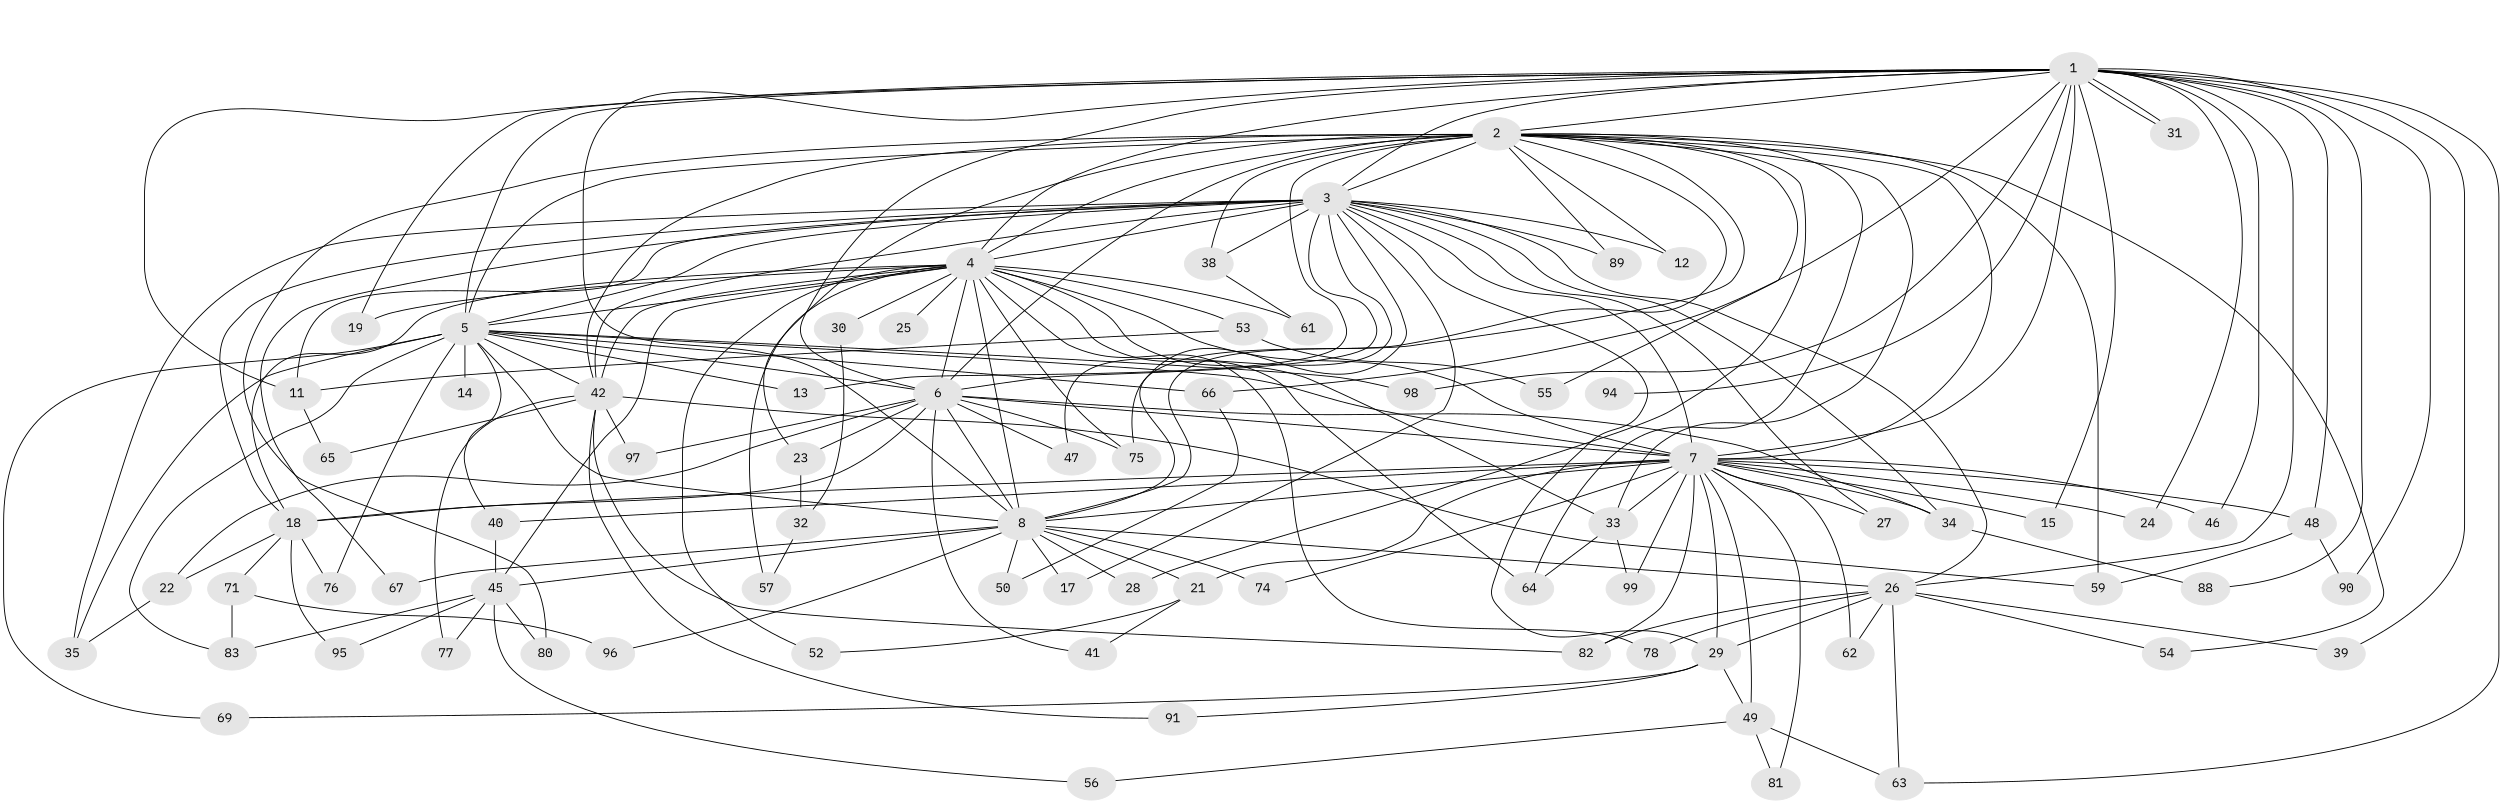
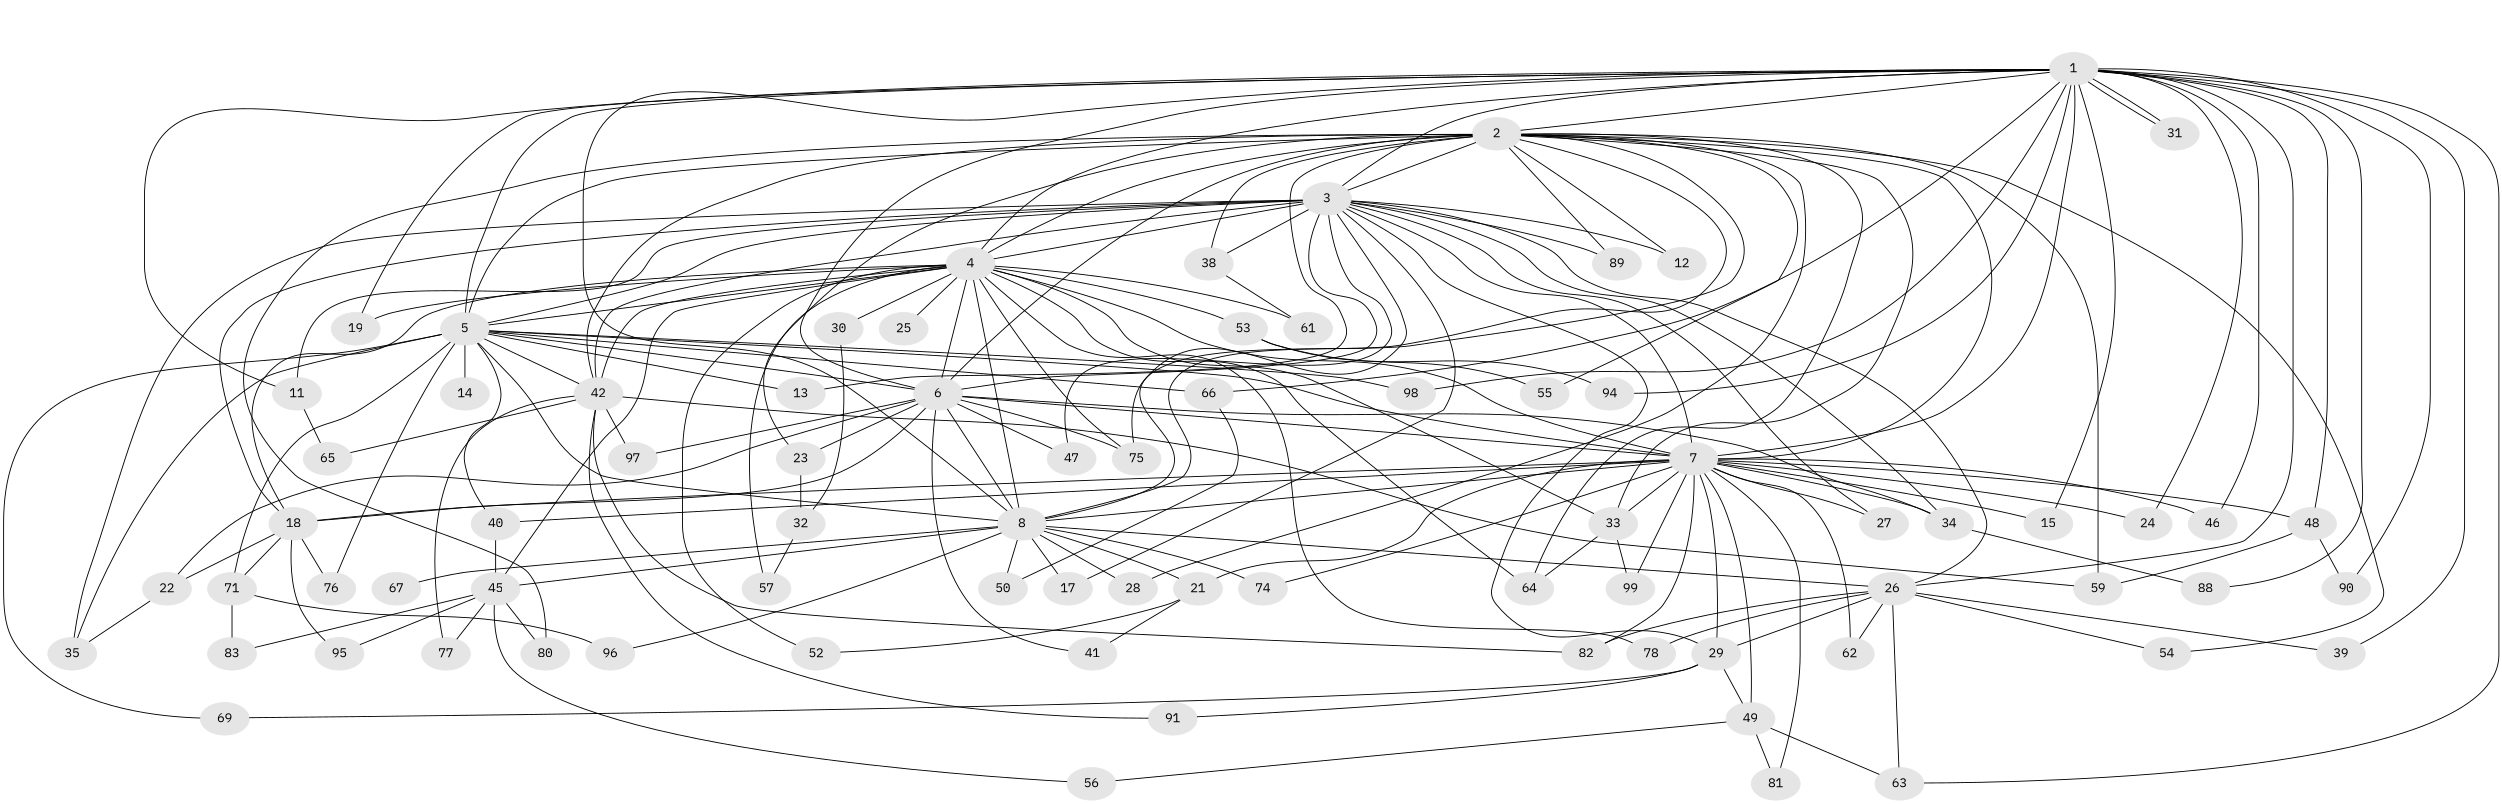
(606, 251) -> none
(612, 365) -> (1510, 364)
(224, 472) -> (319, 427)
